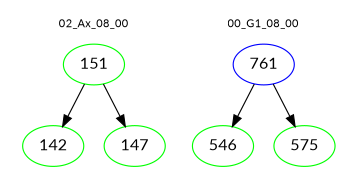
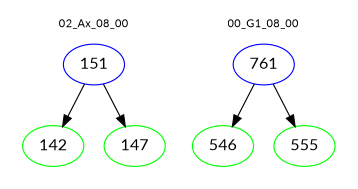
(94, 65) -> (94, 65)
(304, 146) -> (304, 146)
